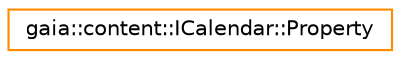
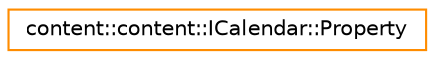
(200, 30) -> (217, 30)
